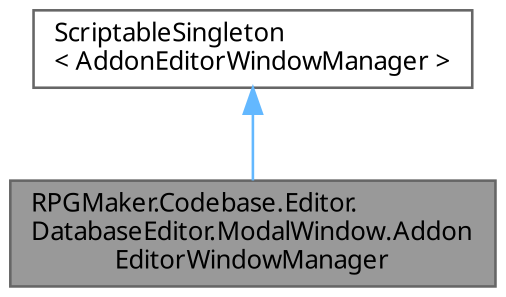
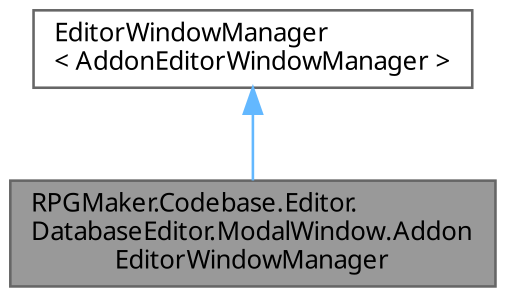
(253, 49) -> (253, 49)
